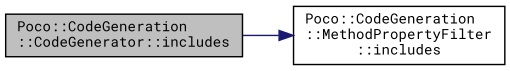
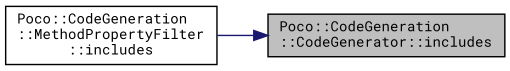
(261, 35) -> (235, 35)
